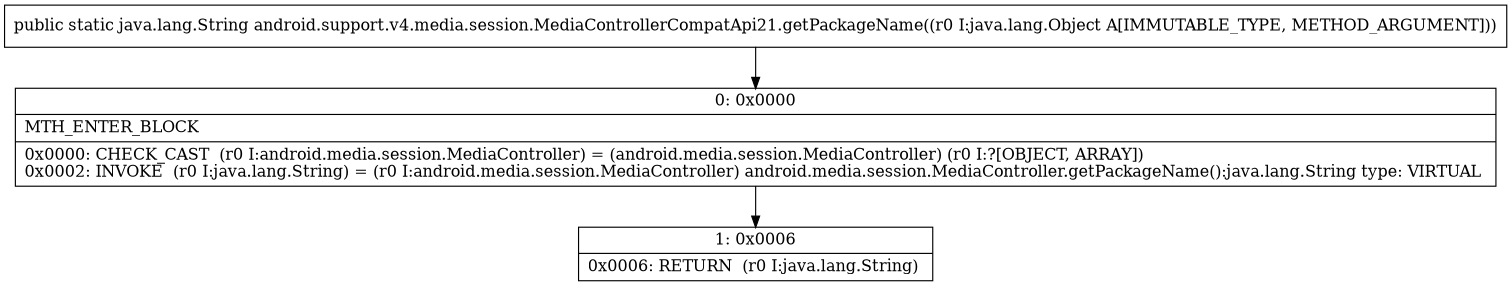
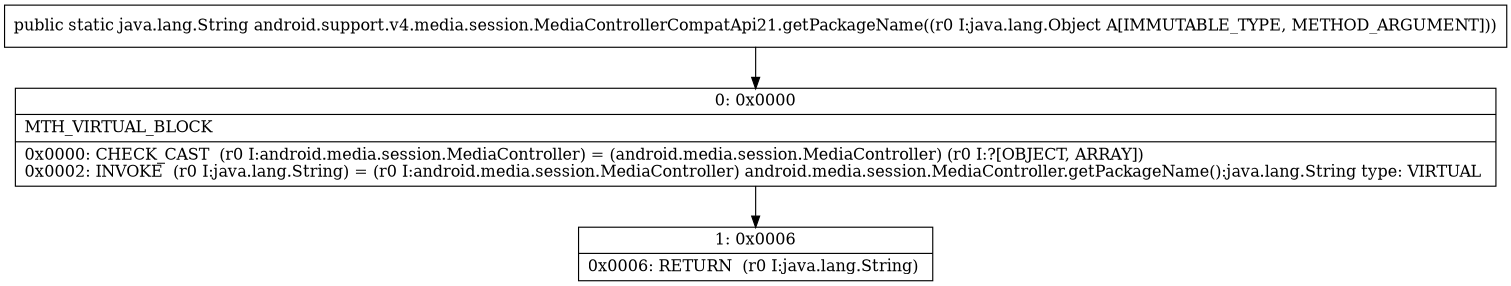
(112, 128) -> (119, 128)
